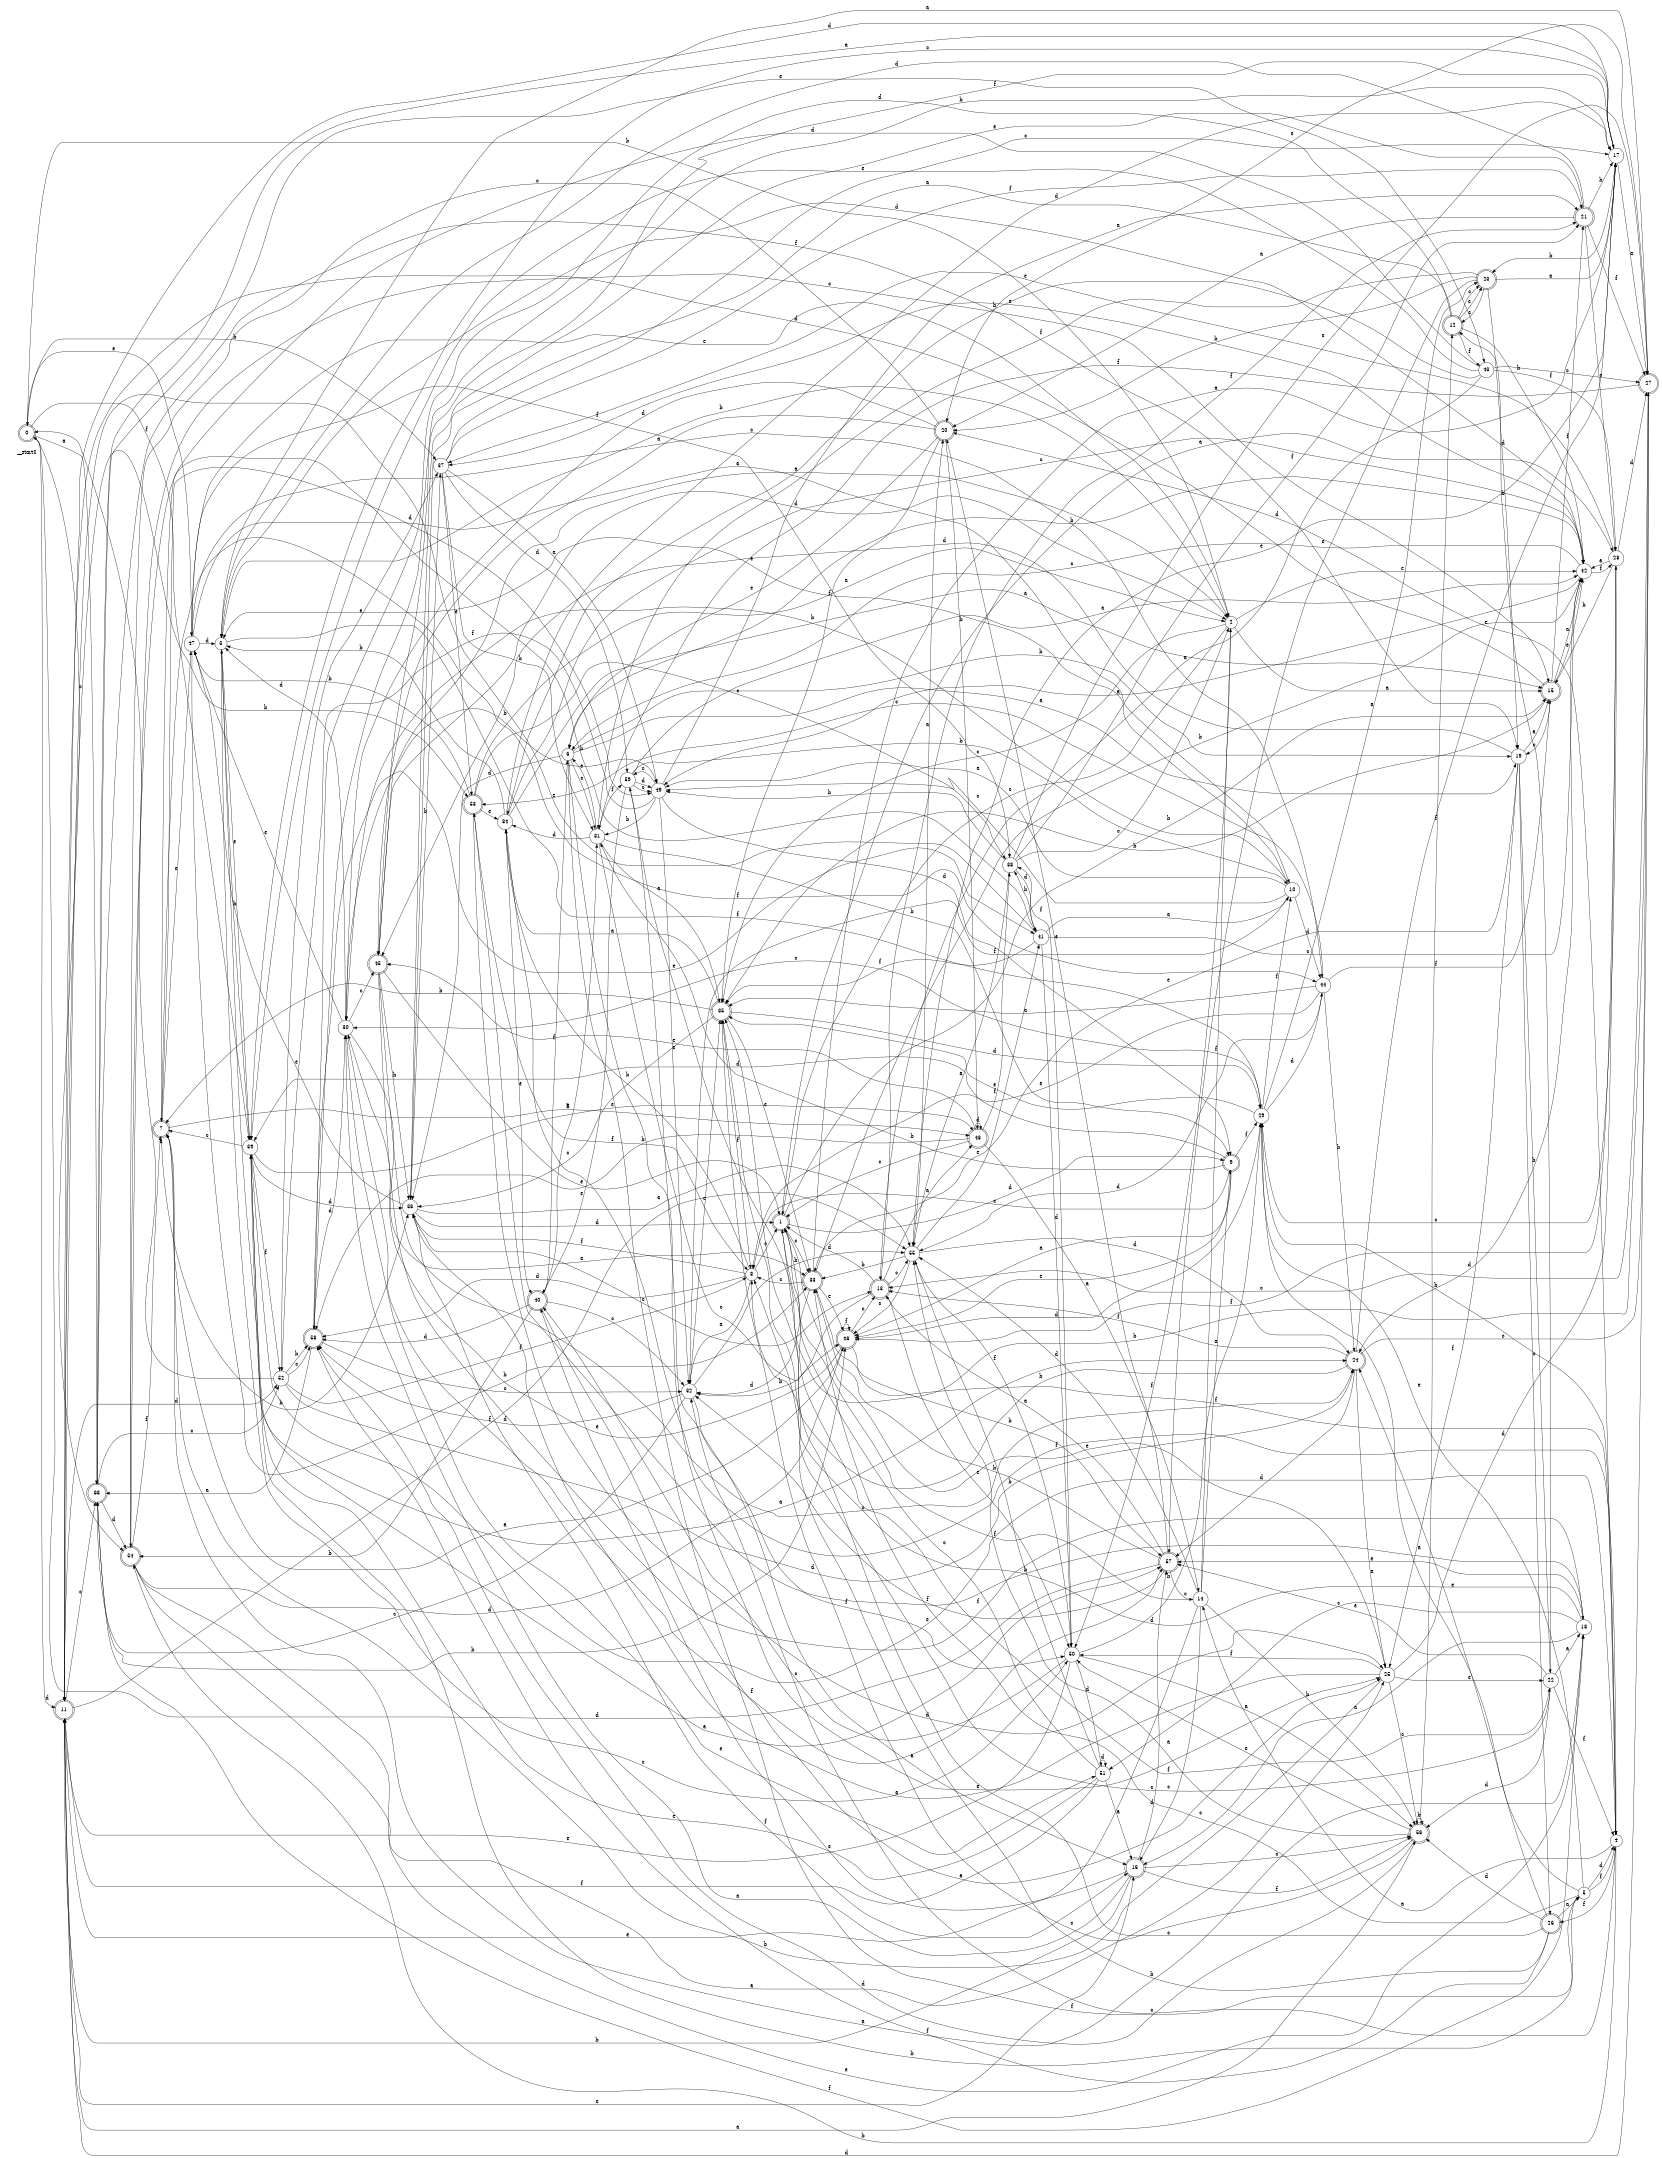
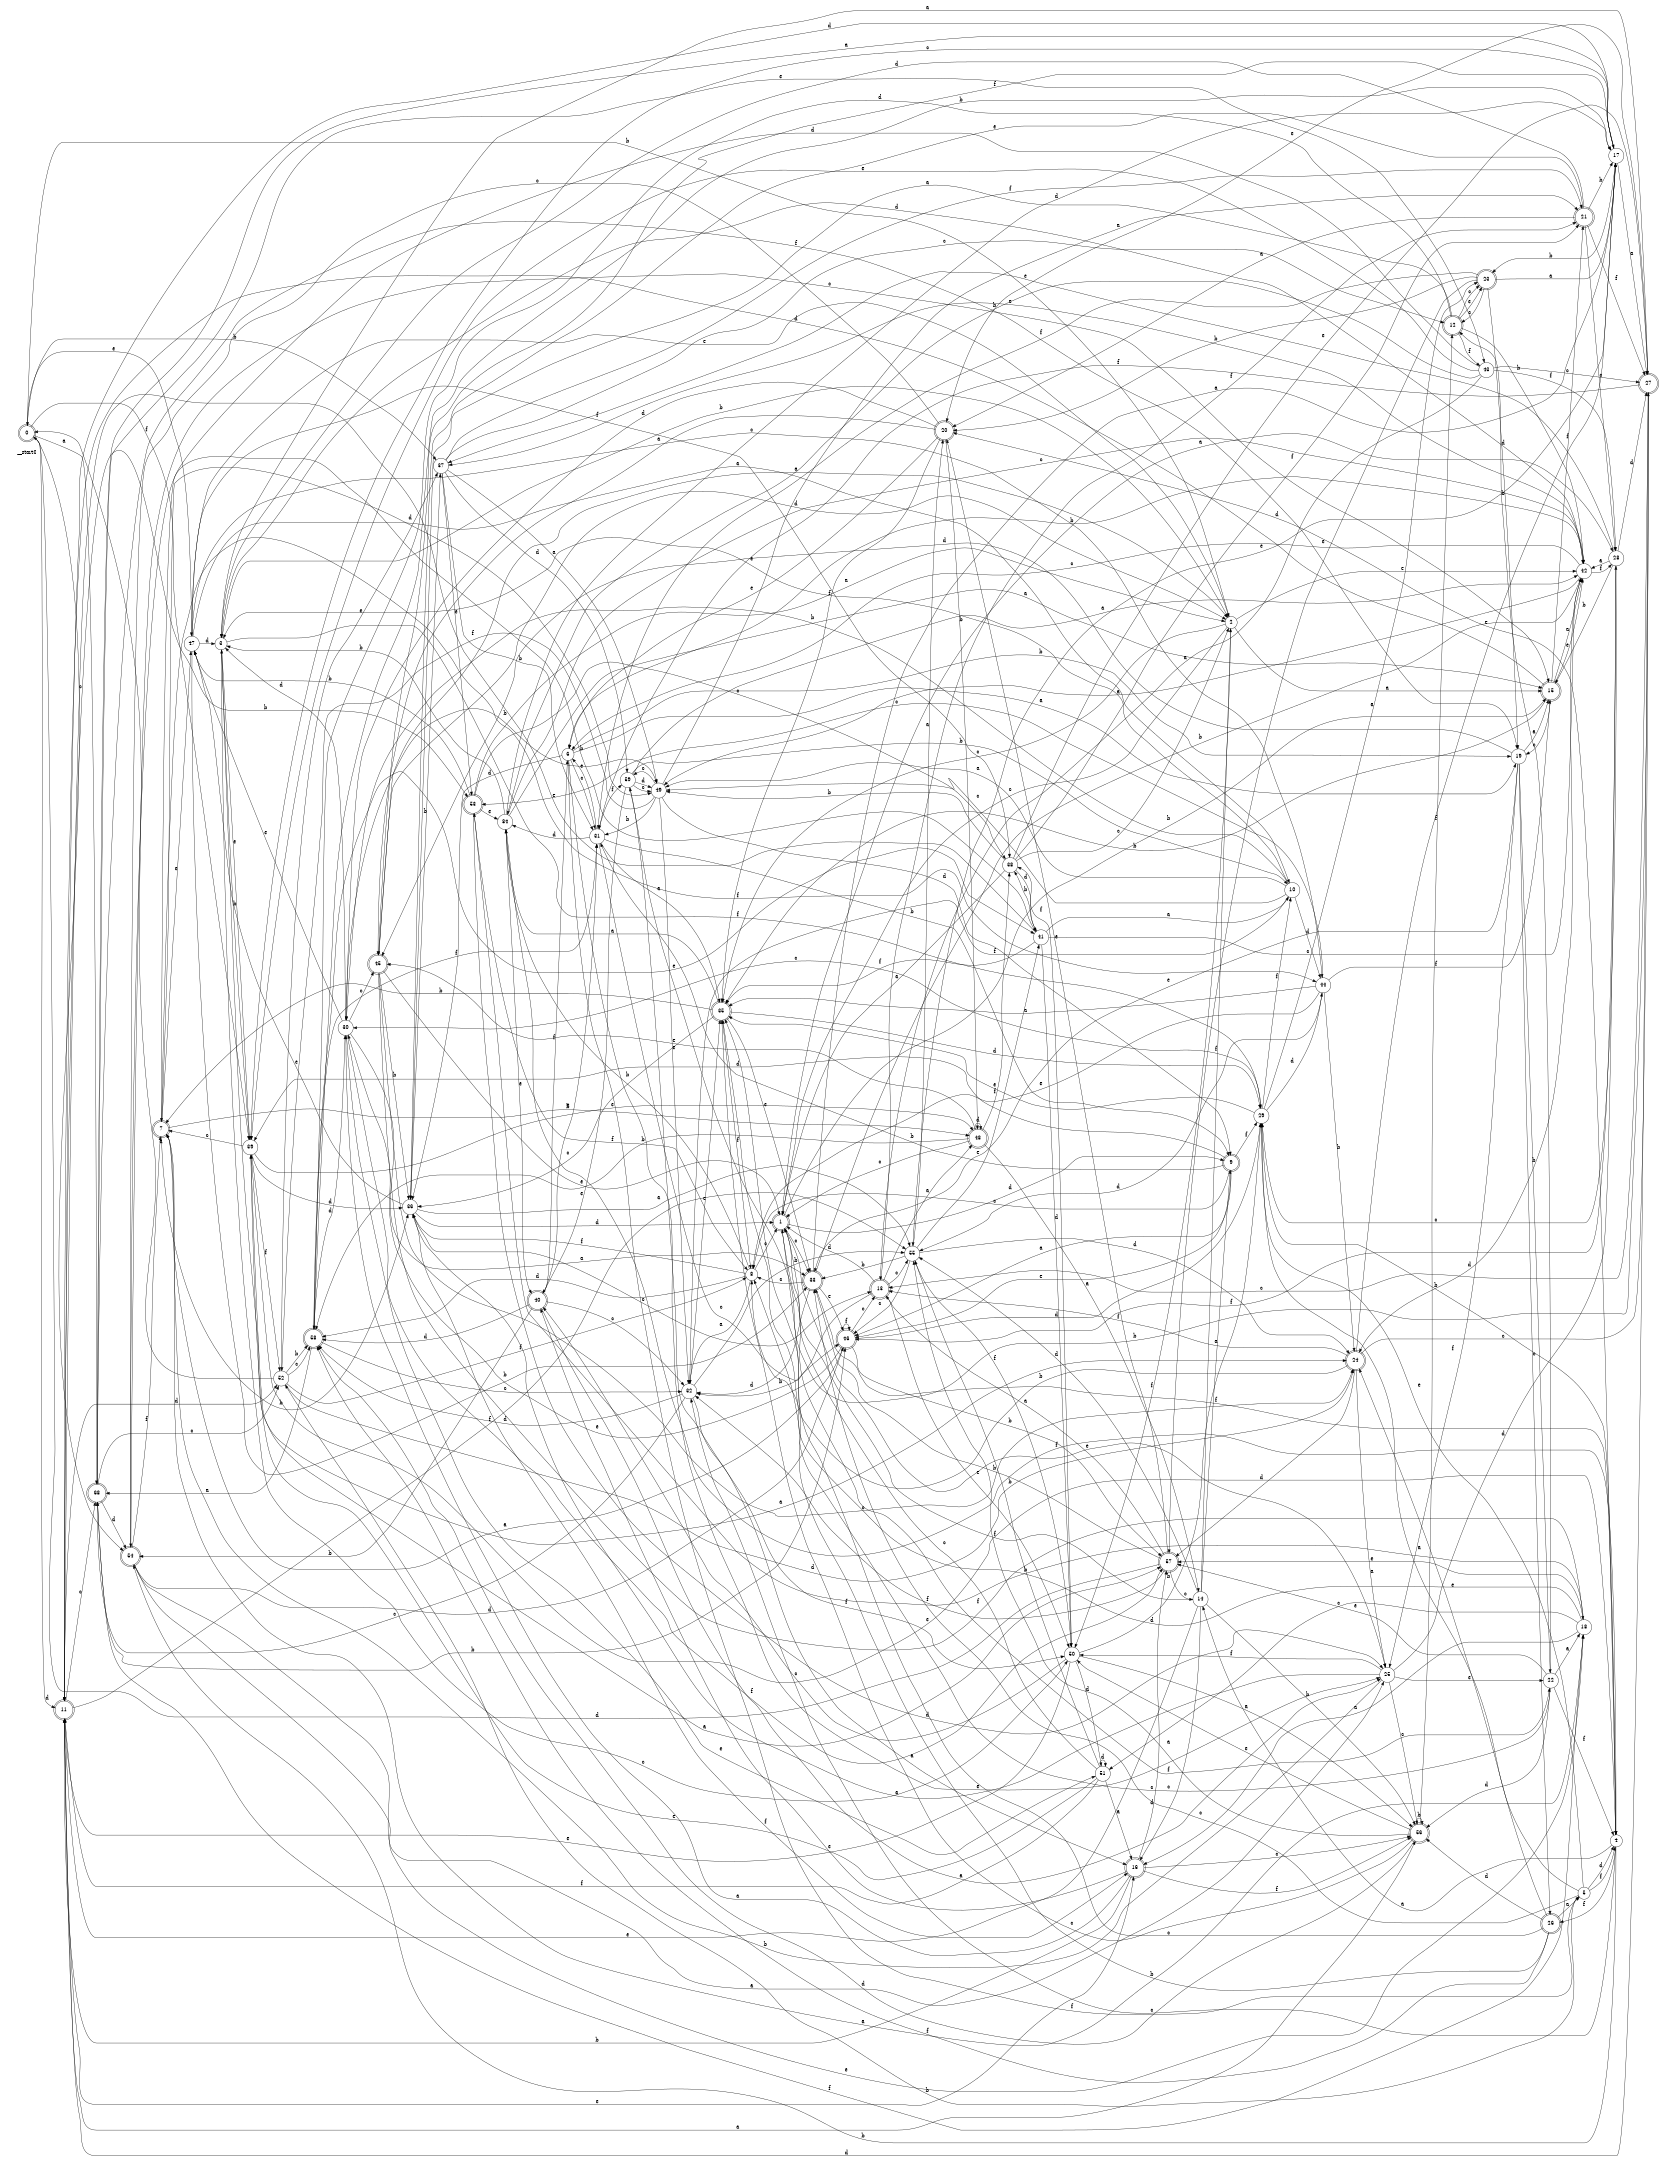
(979, 153) -> (924, 248)
none -> (354, 1002)
(969, 1060) -> (857, 1019)
(677, 2004) -> (843, 2043)
